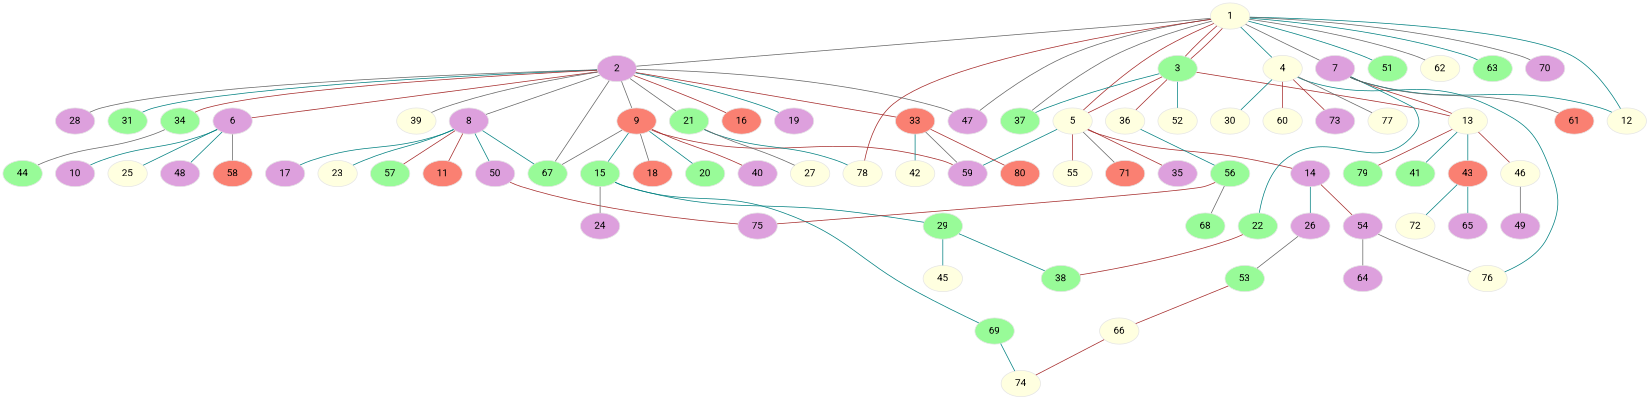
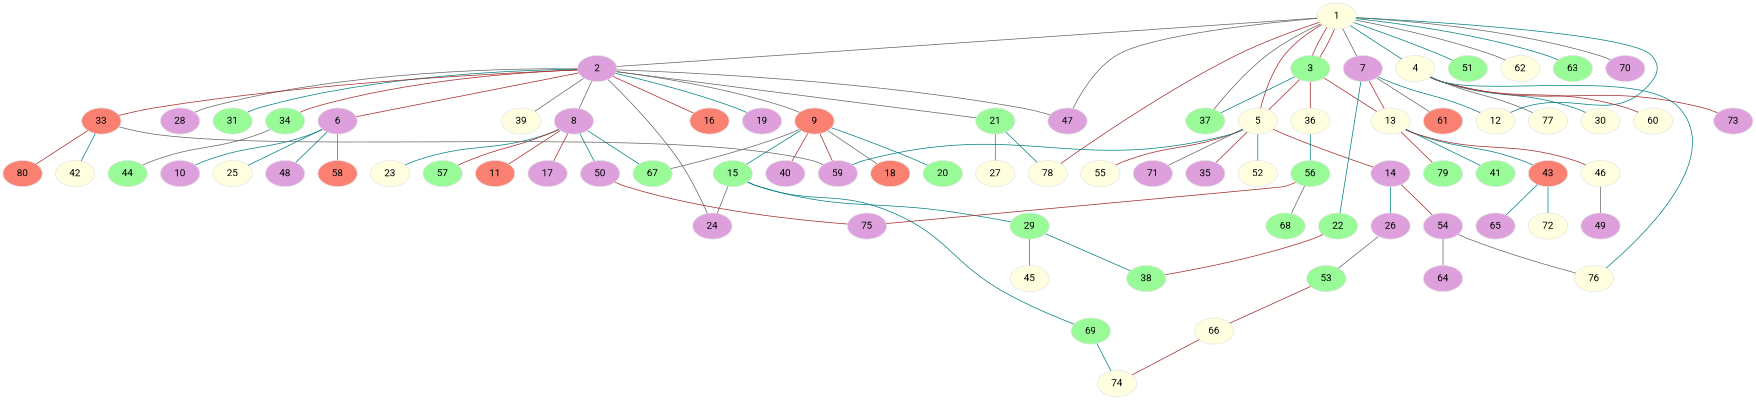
(1178, 95) -> (1258, 147)
(582, 121) -> (662, 138)
(377, 147) -> (561, 147)
(1125, 174) -> (1153, 174)
